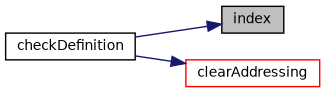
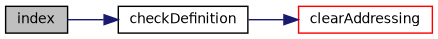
(172, 32) -> (86, 20)
